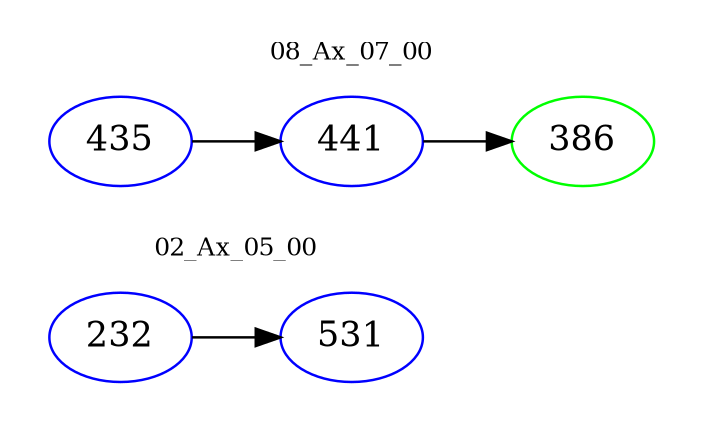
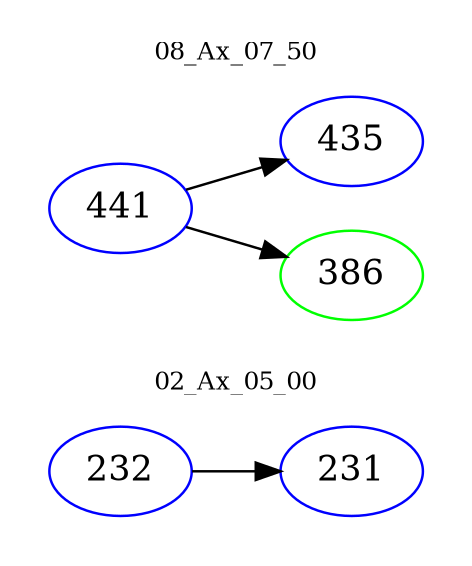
(352, 53) -> (236, 53)
(224, 141) -> (224, 178)
(352, 337) -> (352, 471)
